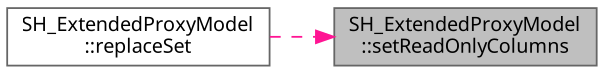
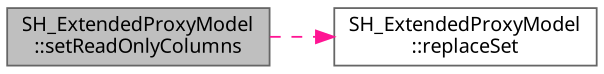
(293, 37) -> (293, 37)
